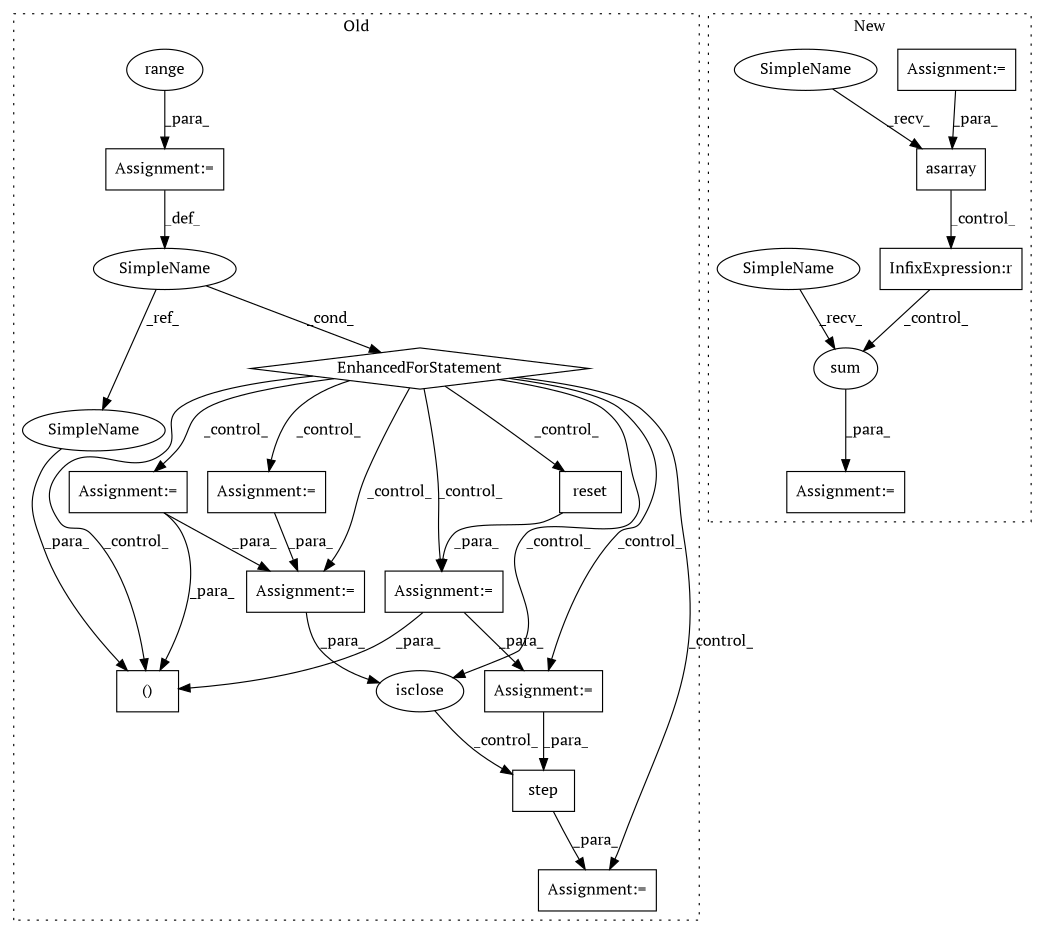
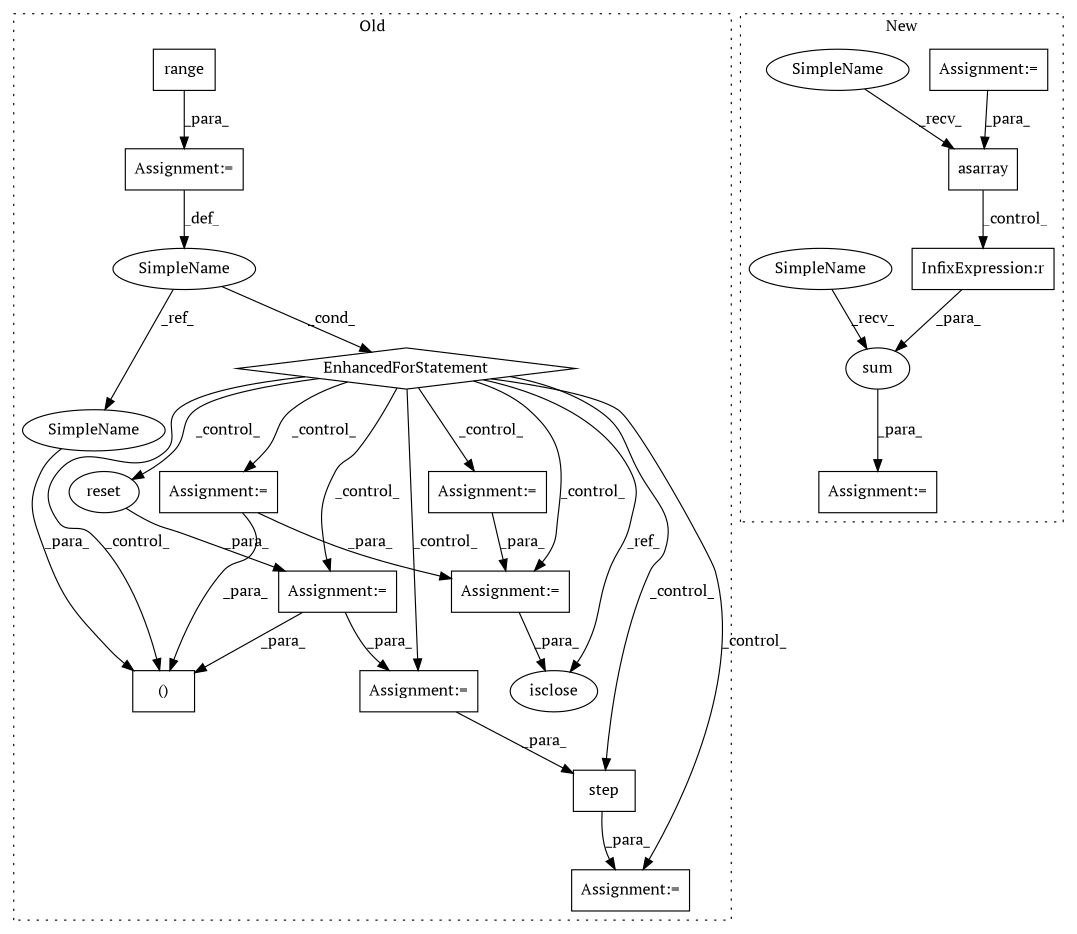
(165, 70) -> (184, 70)
(937, 319) -> (959, 319)
(591, 492) -> (104, 492)
(559, 542) -> (644, 542)
(466, 743) -> (668, 532)
